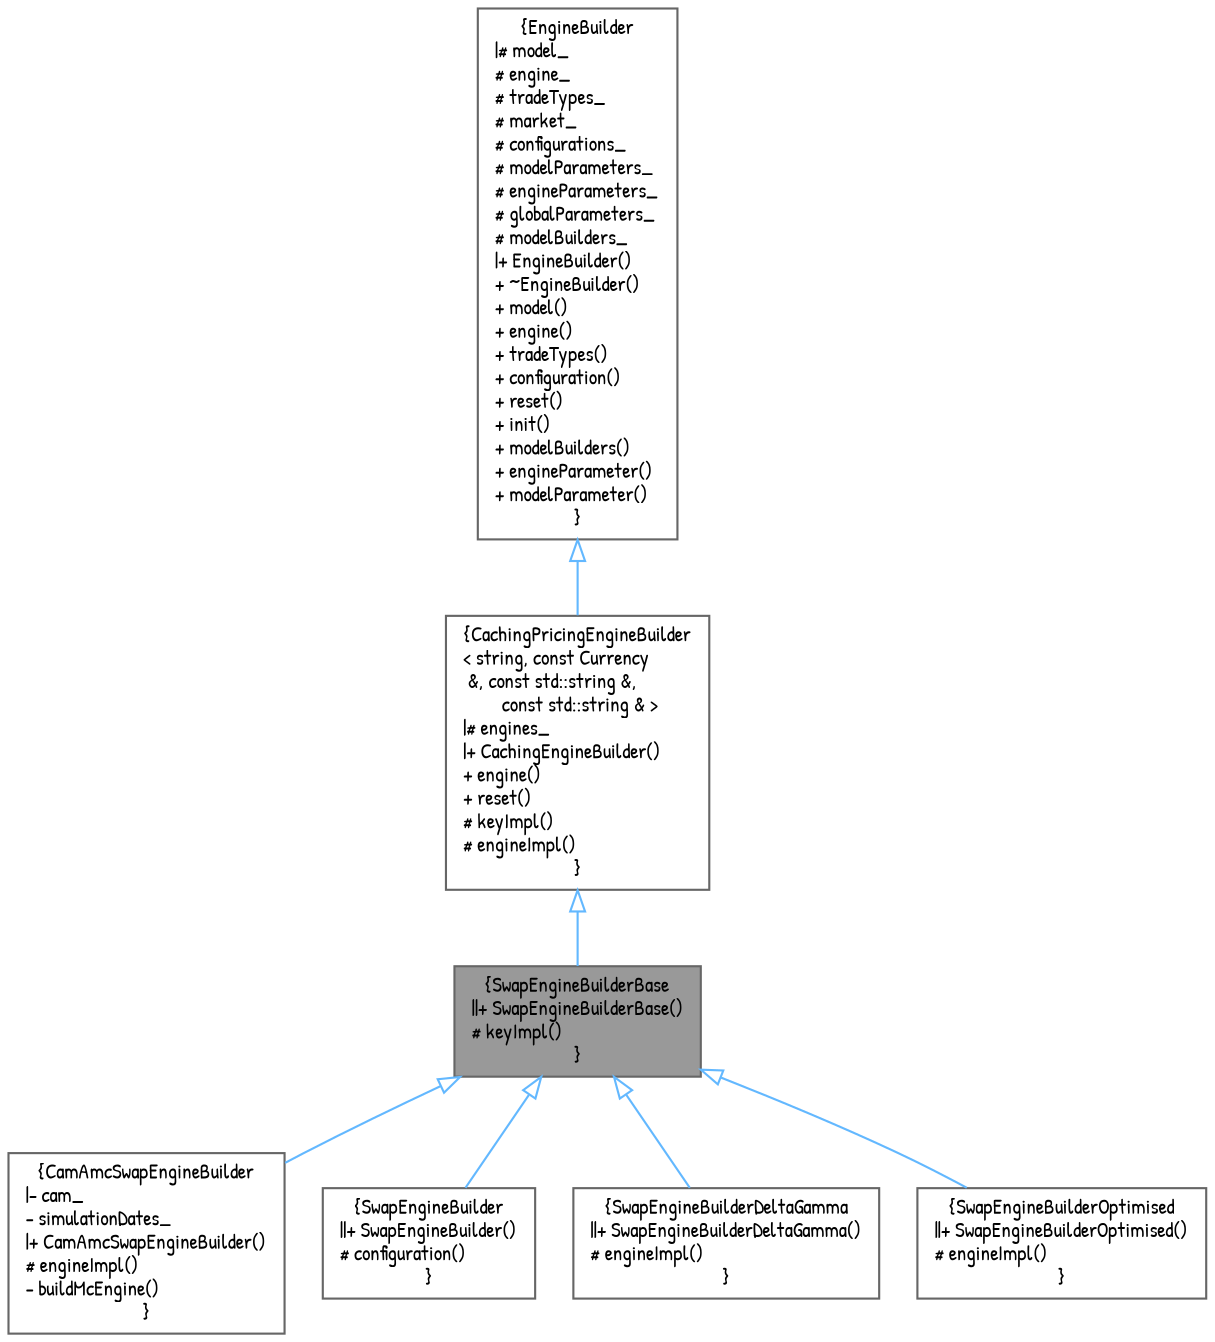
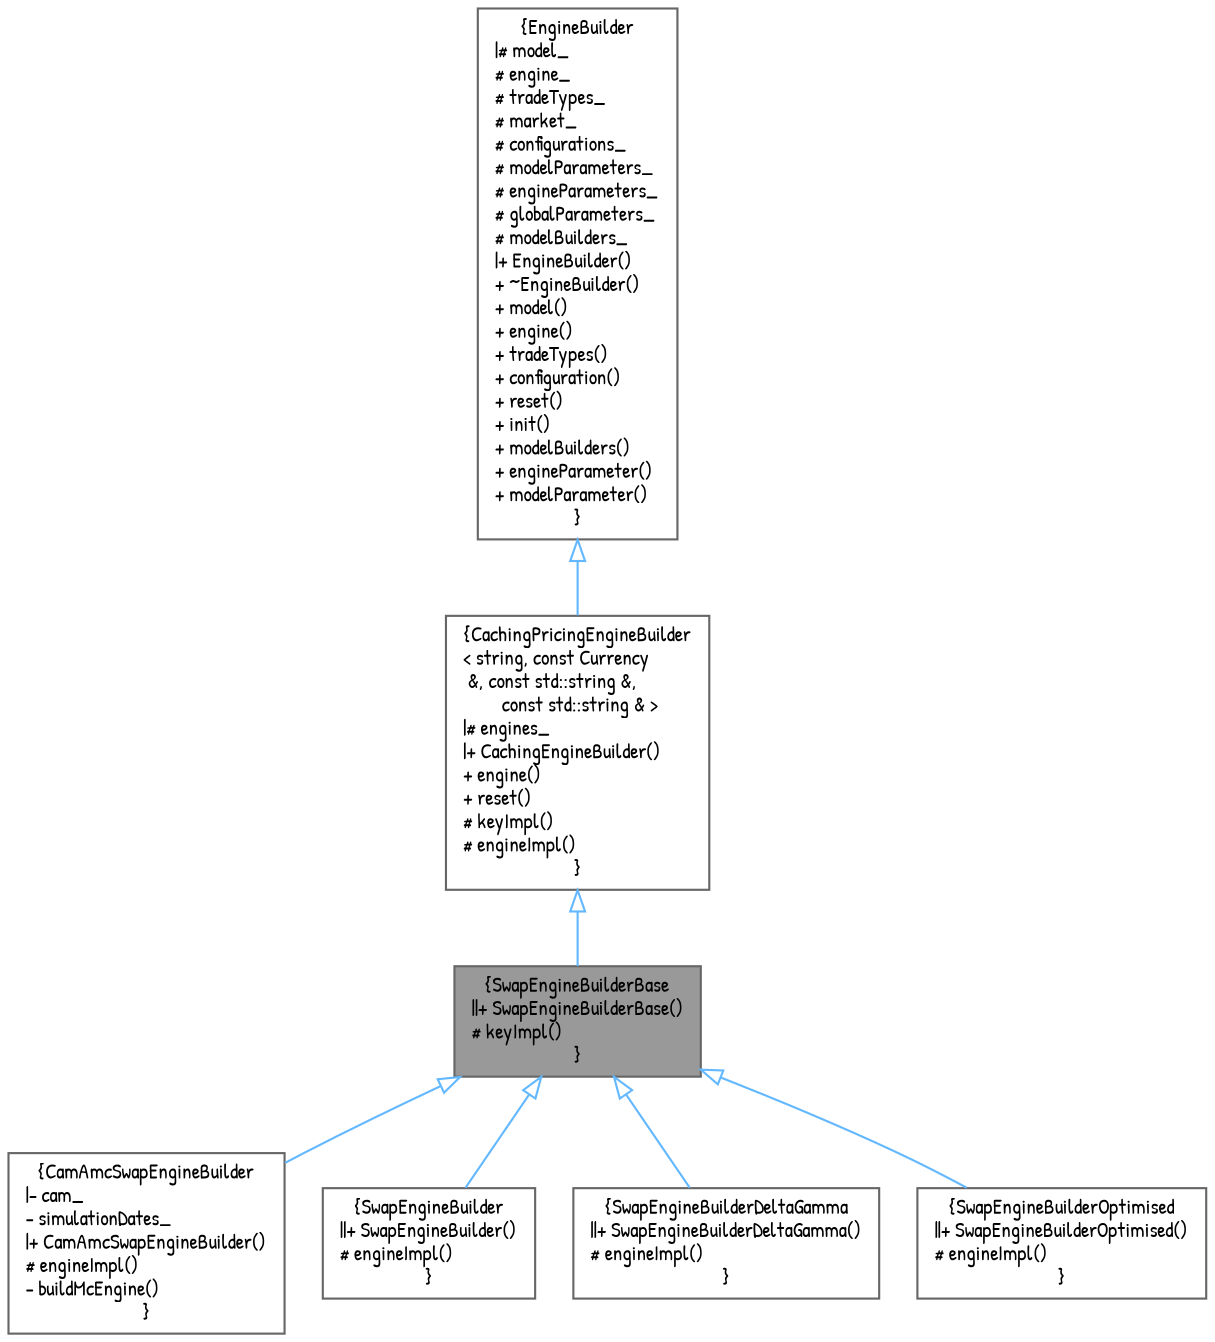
(429, 1243) -> (429, 1243)
